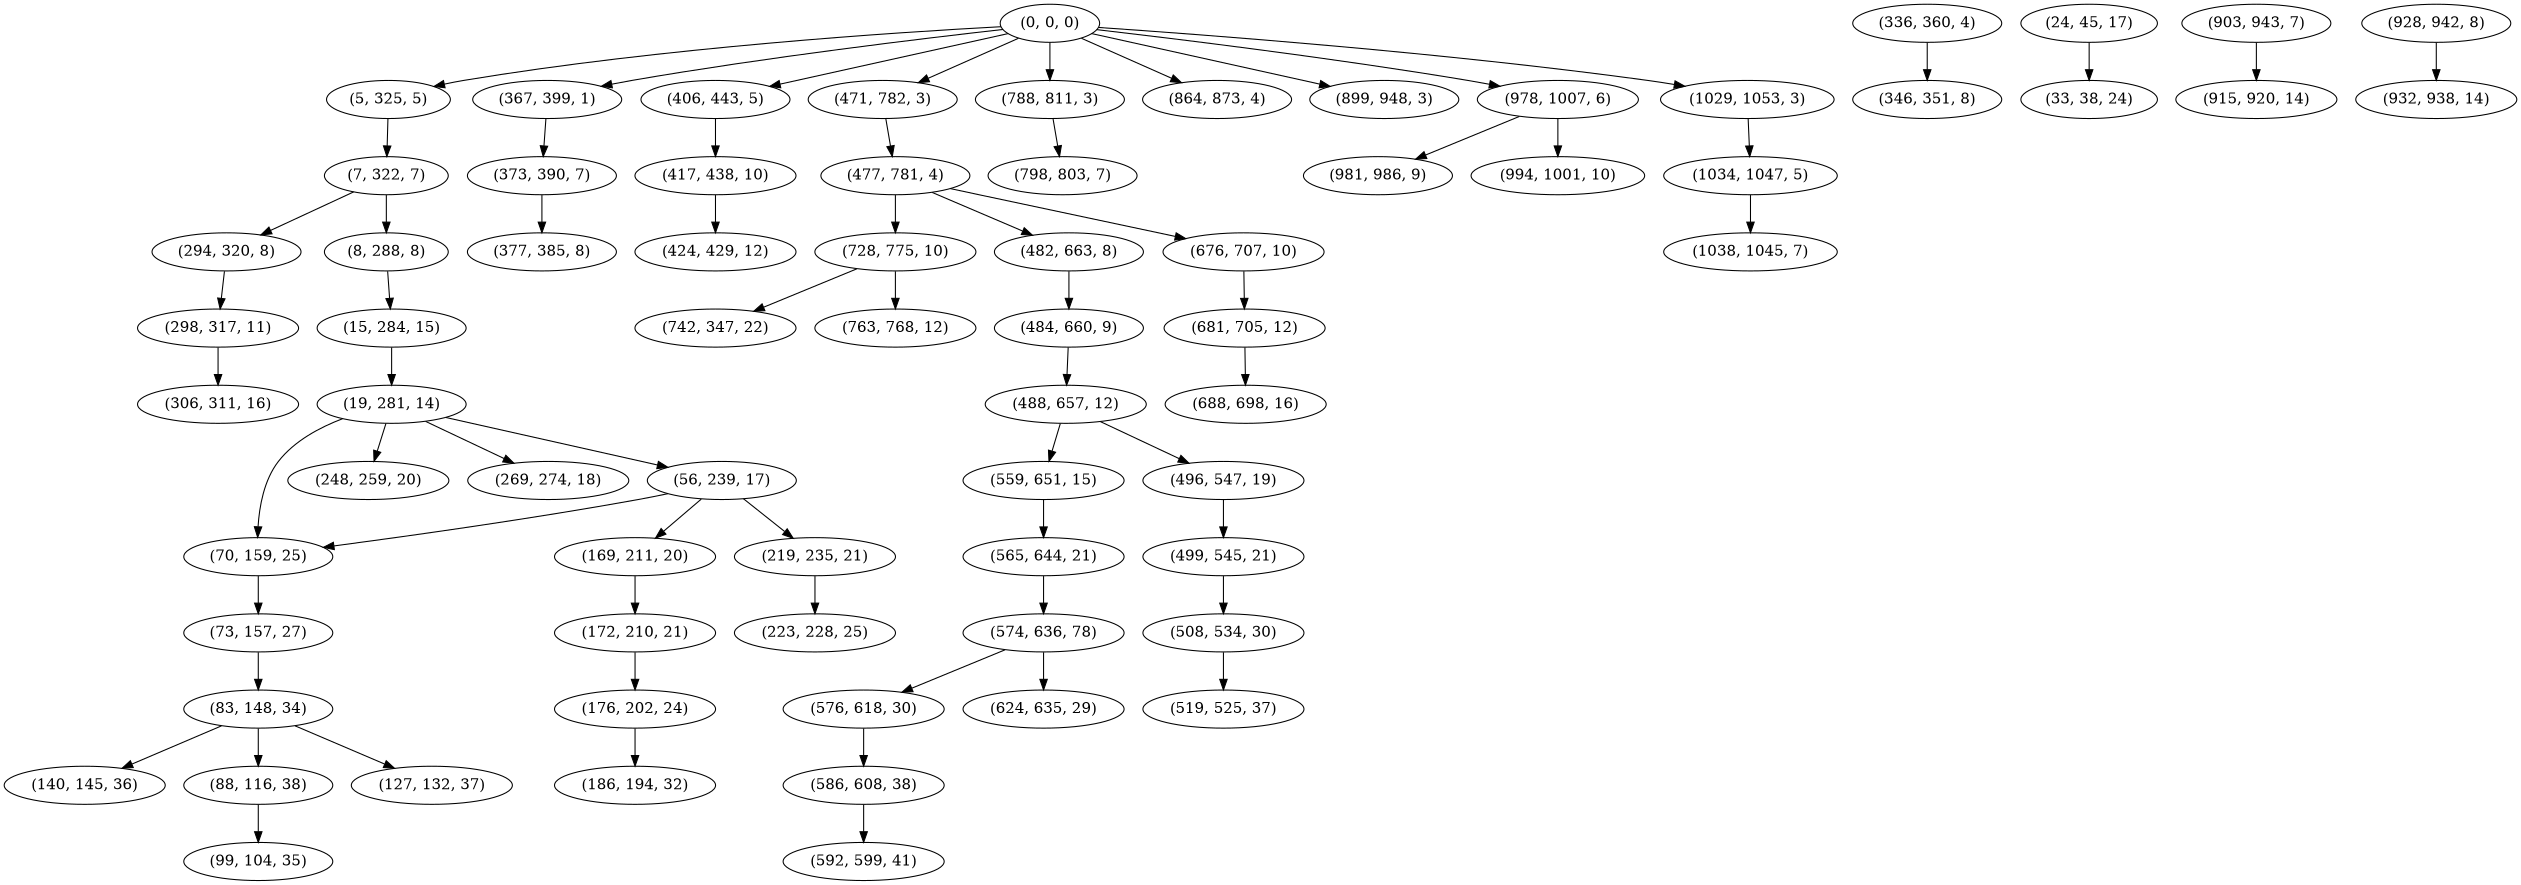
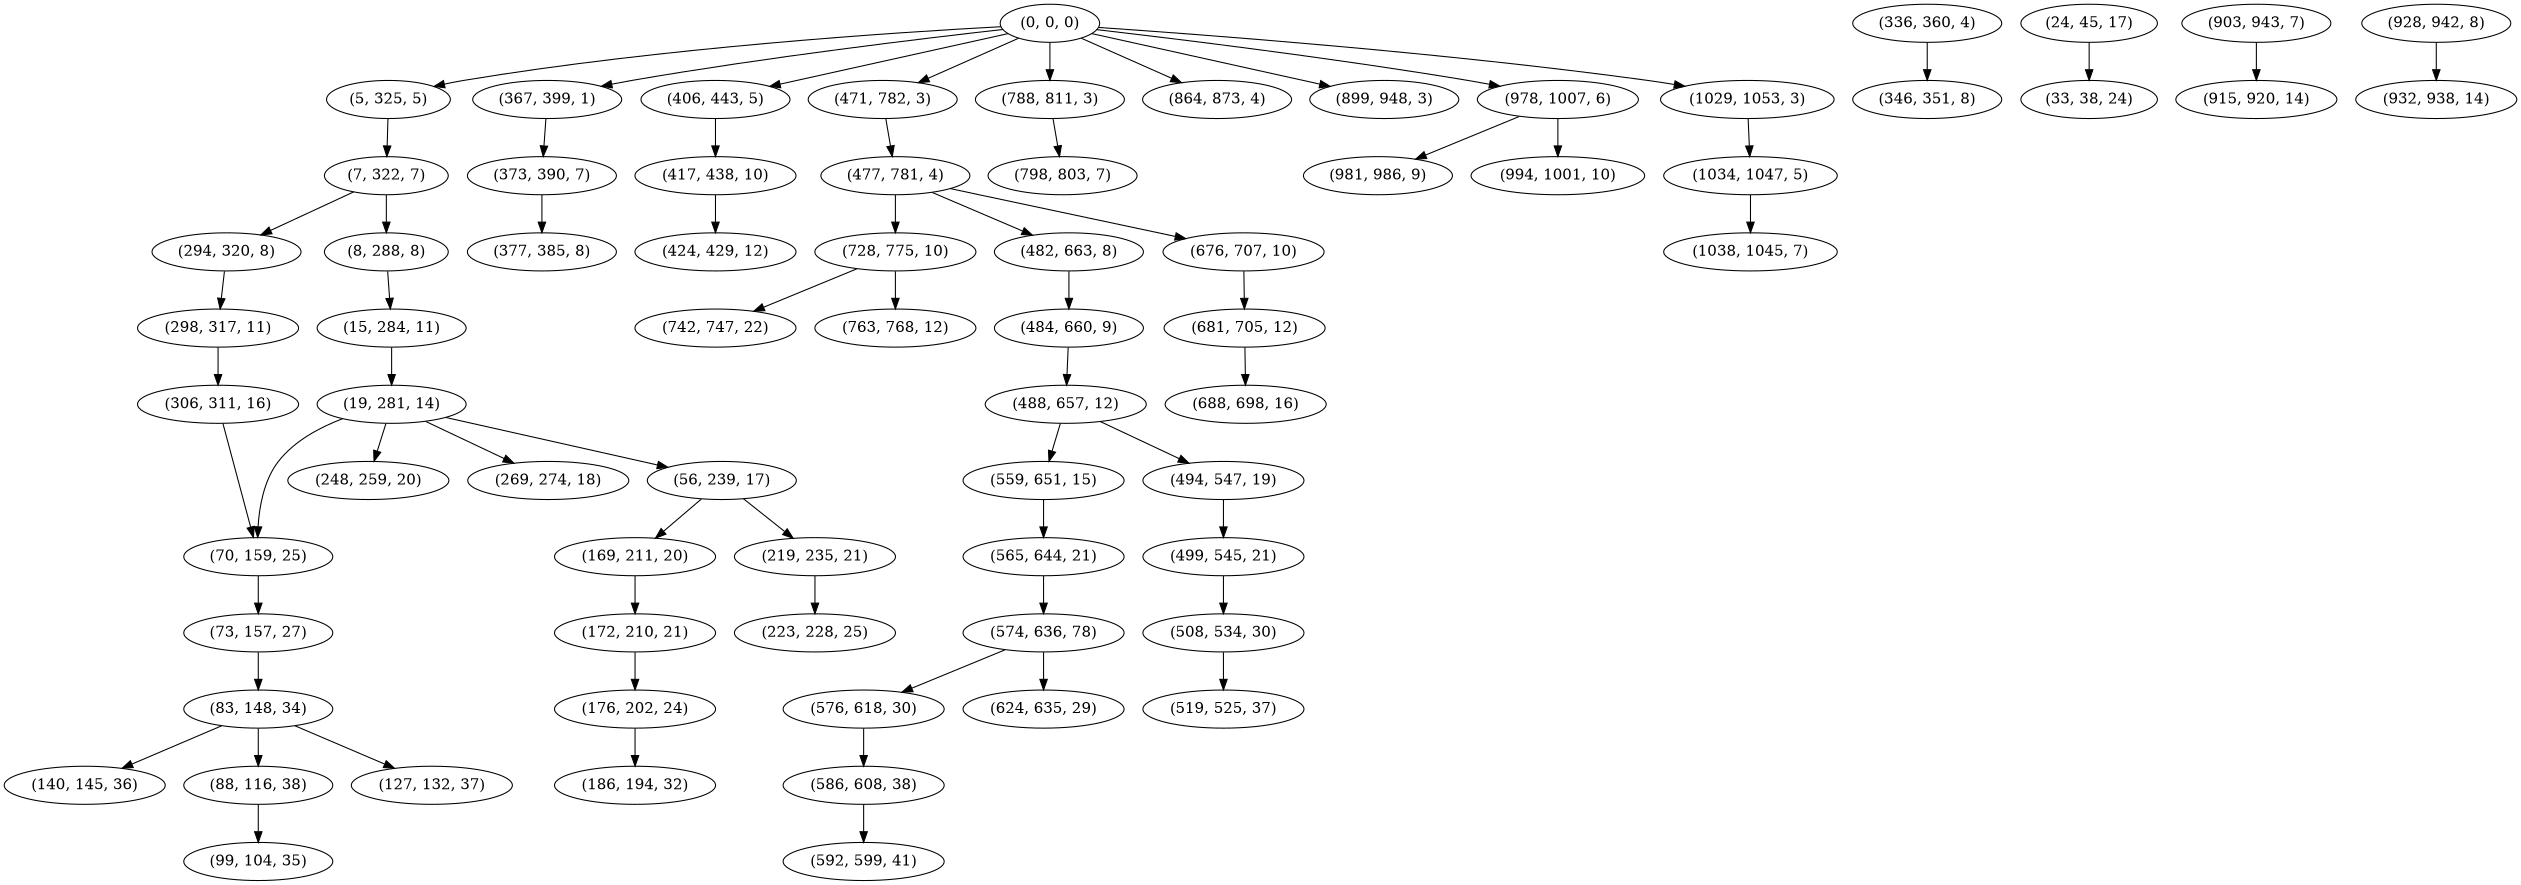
(392, 328) -> (392, 328)
(715, 328) -> (715, 328)
(1223, 480) -> (1223, 480)
(501, 522) -> (237, 475)
